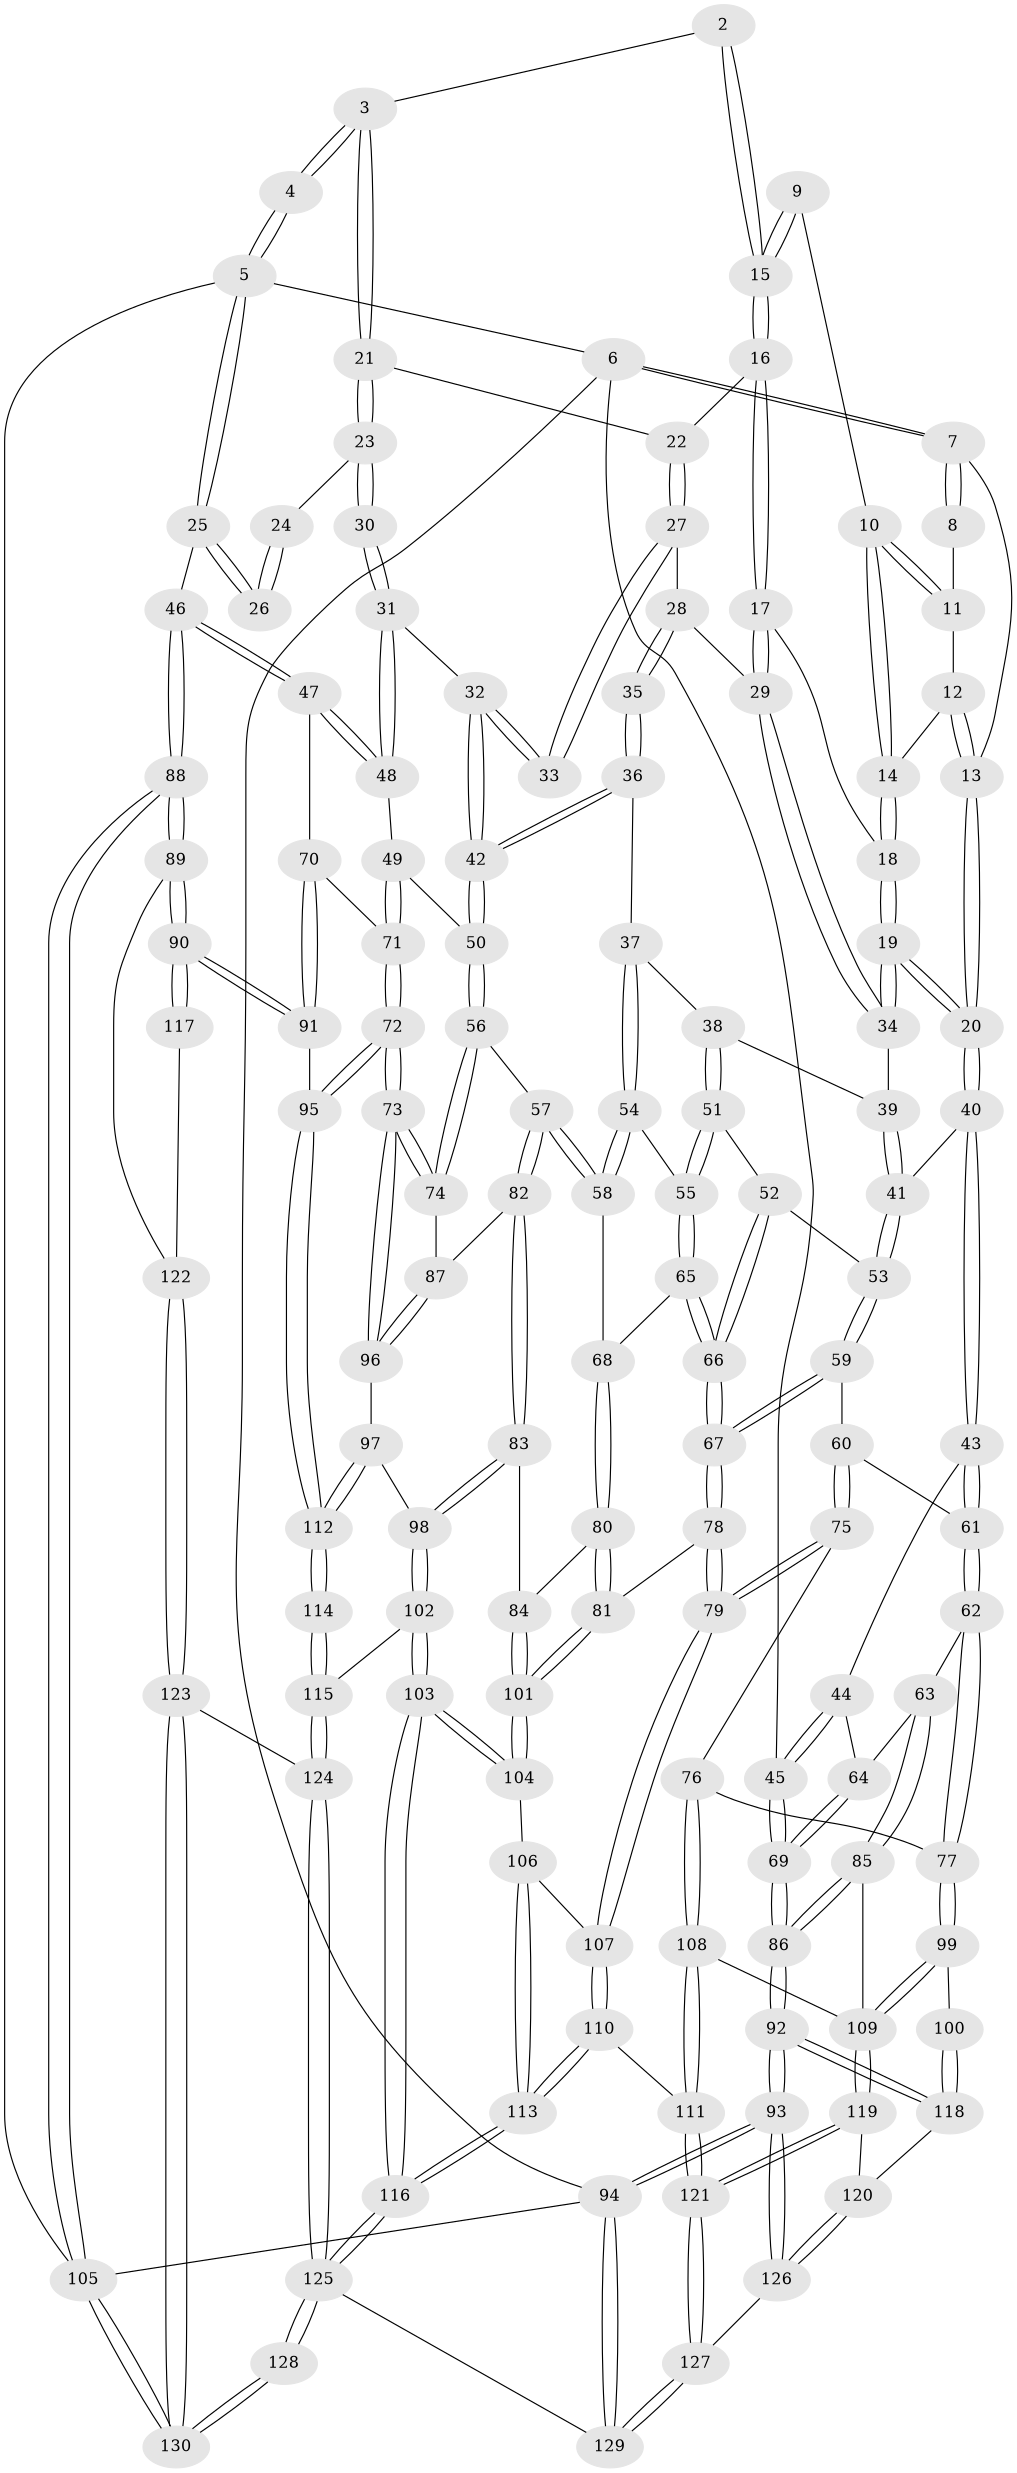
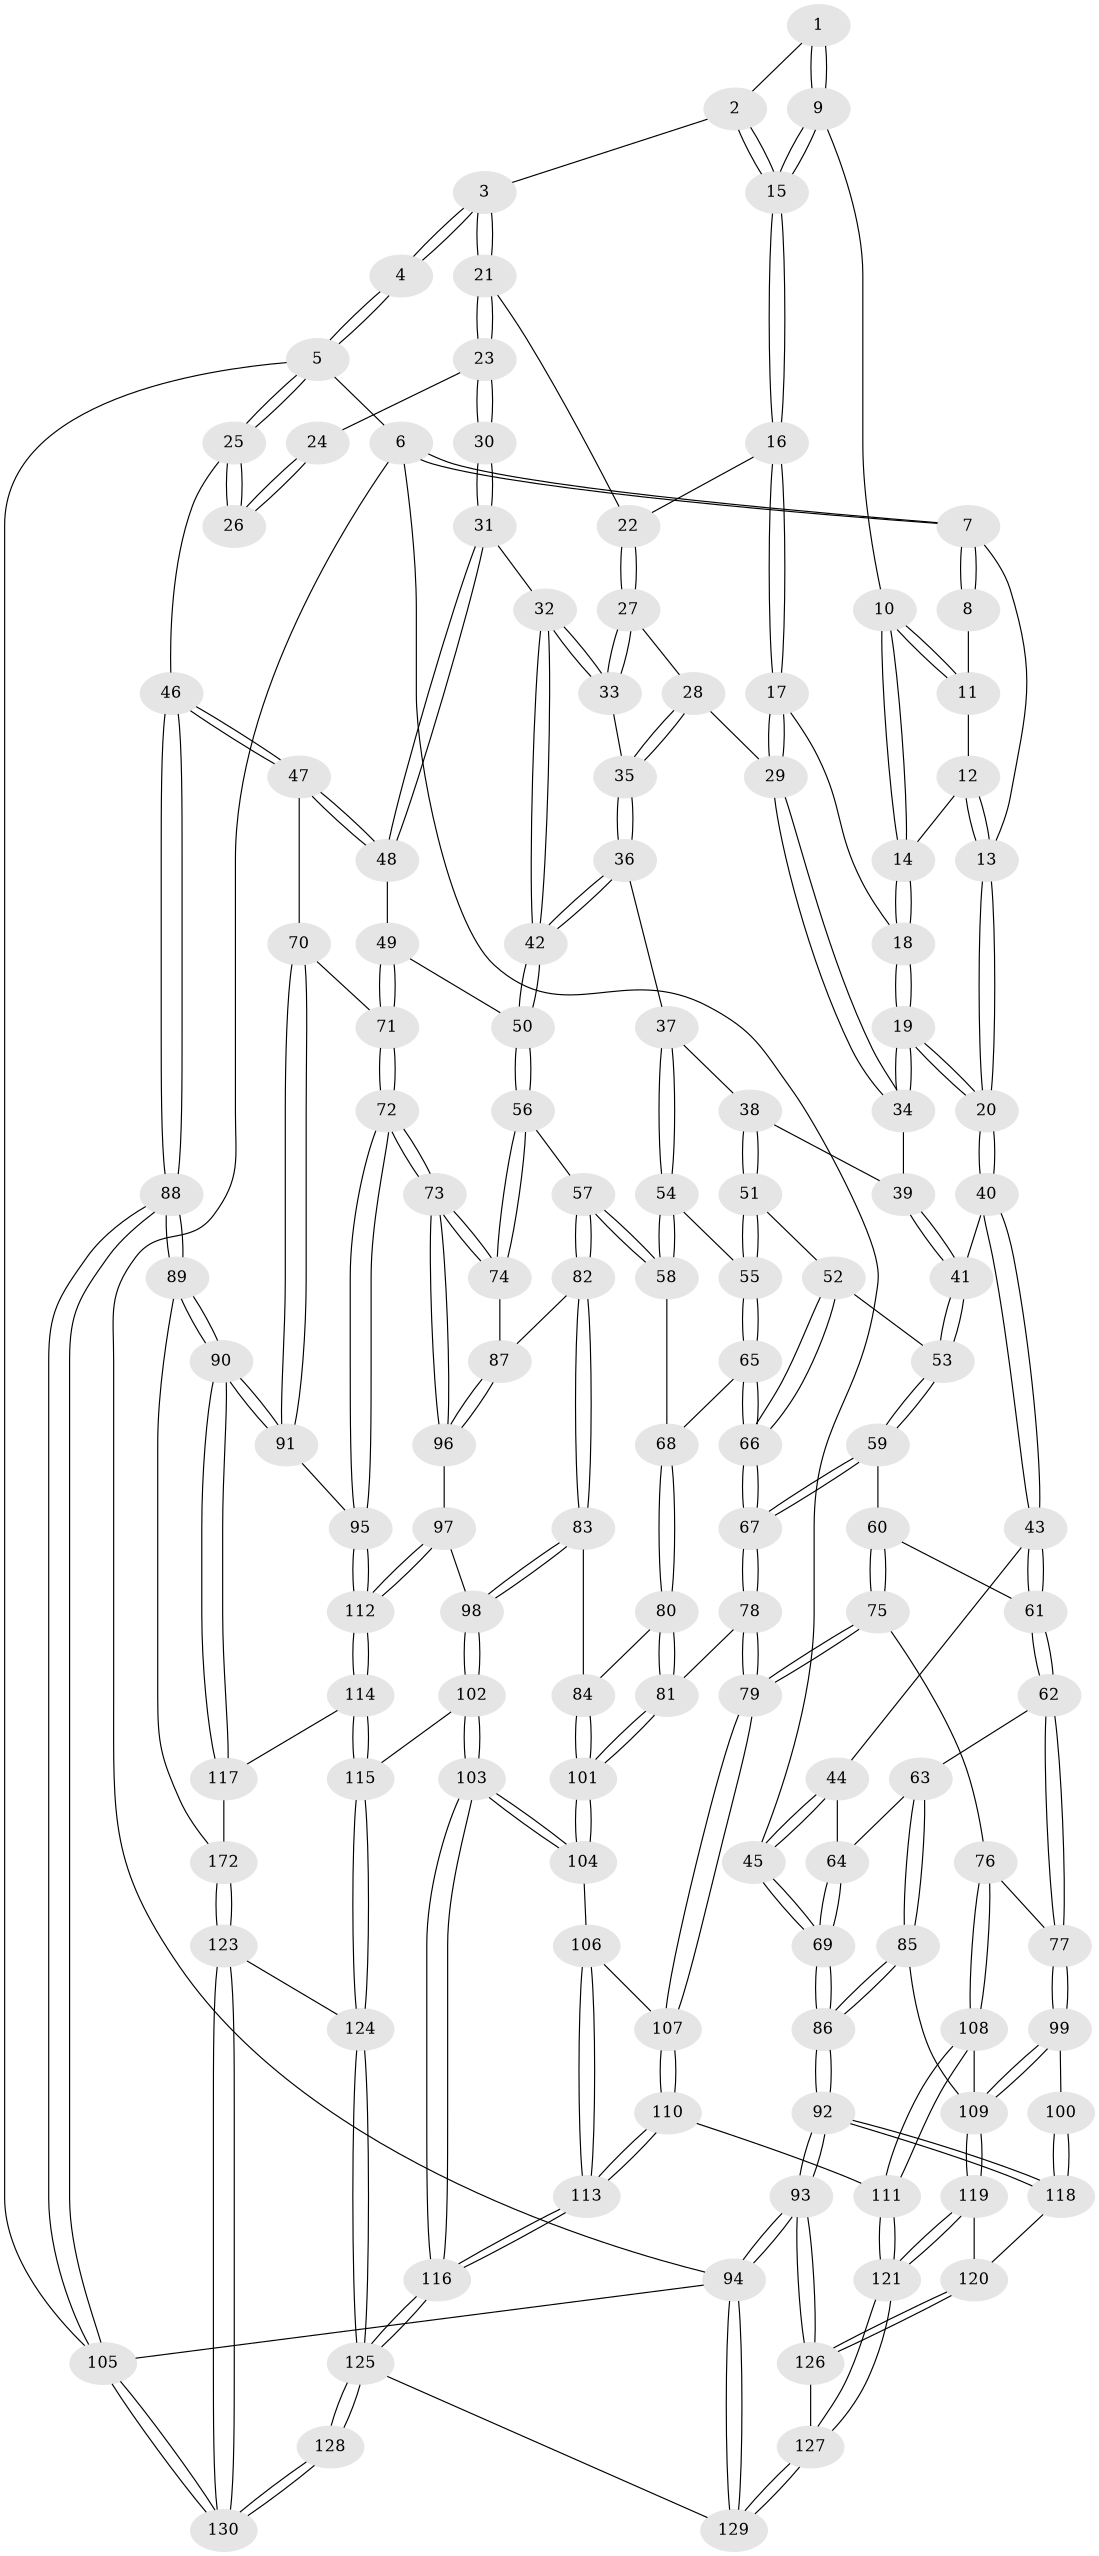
none -> (819, 26)
none -> (618, 735)
(176, 1278) -> (224, 1863)
none -> (292, 1737)
